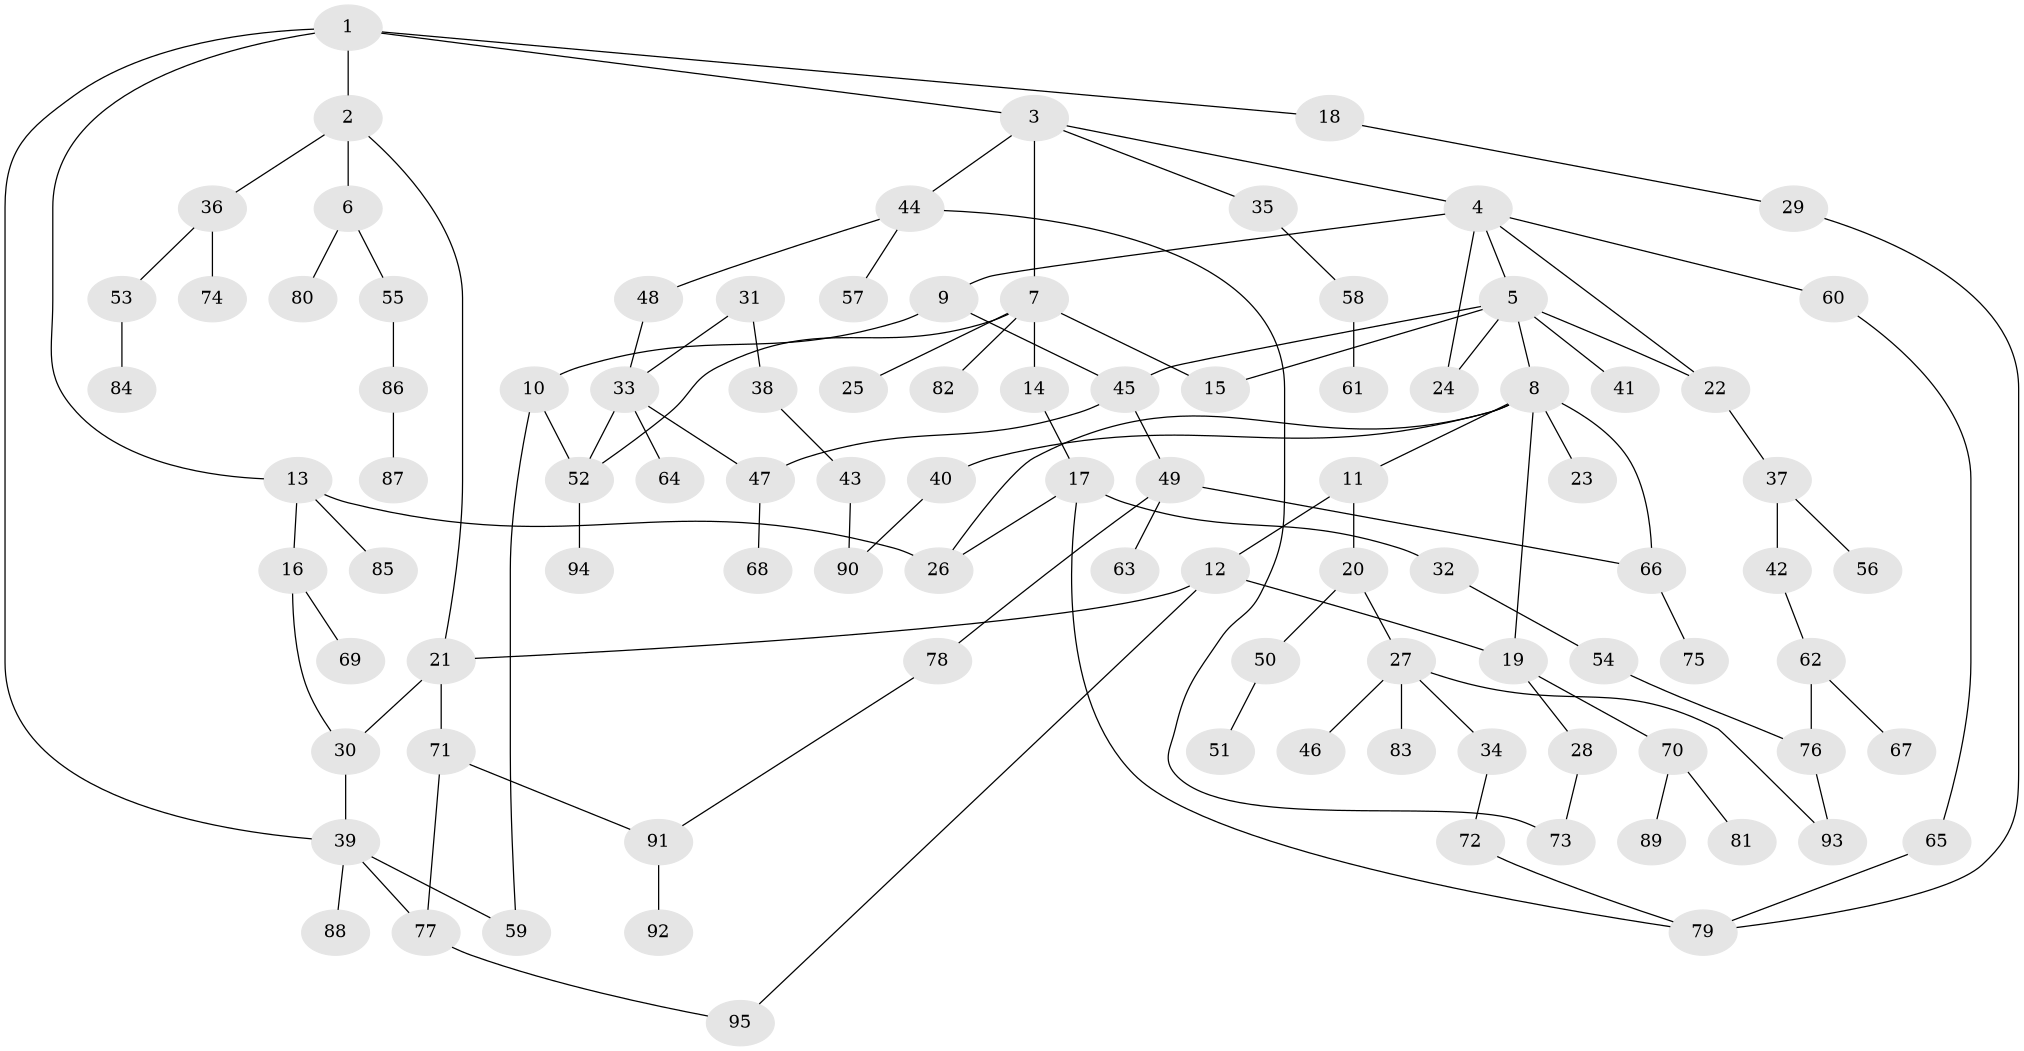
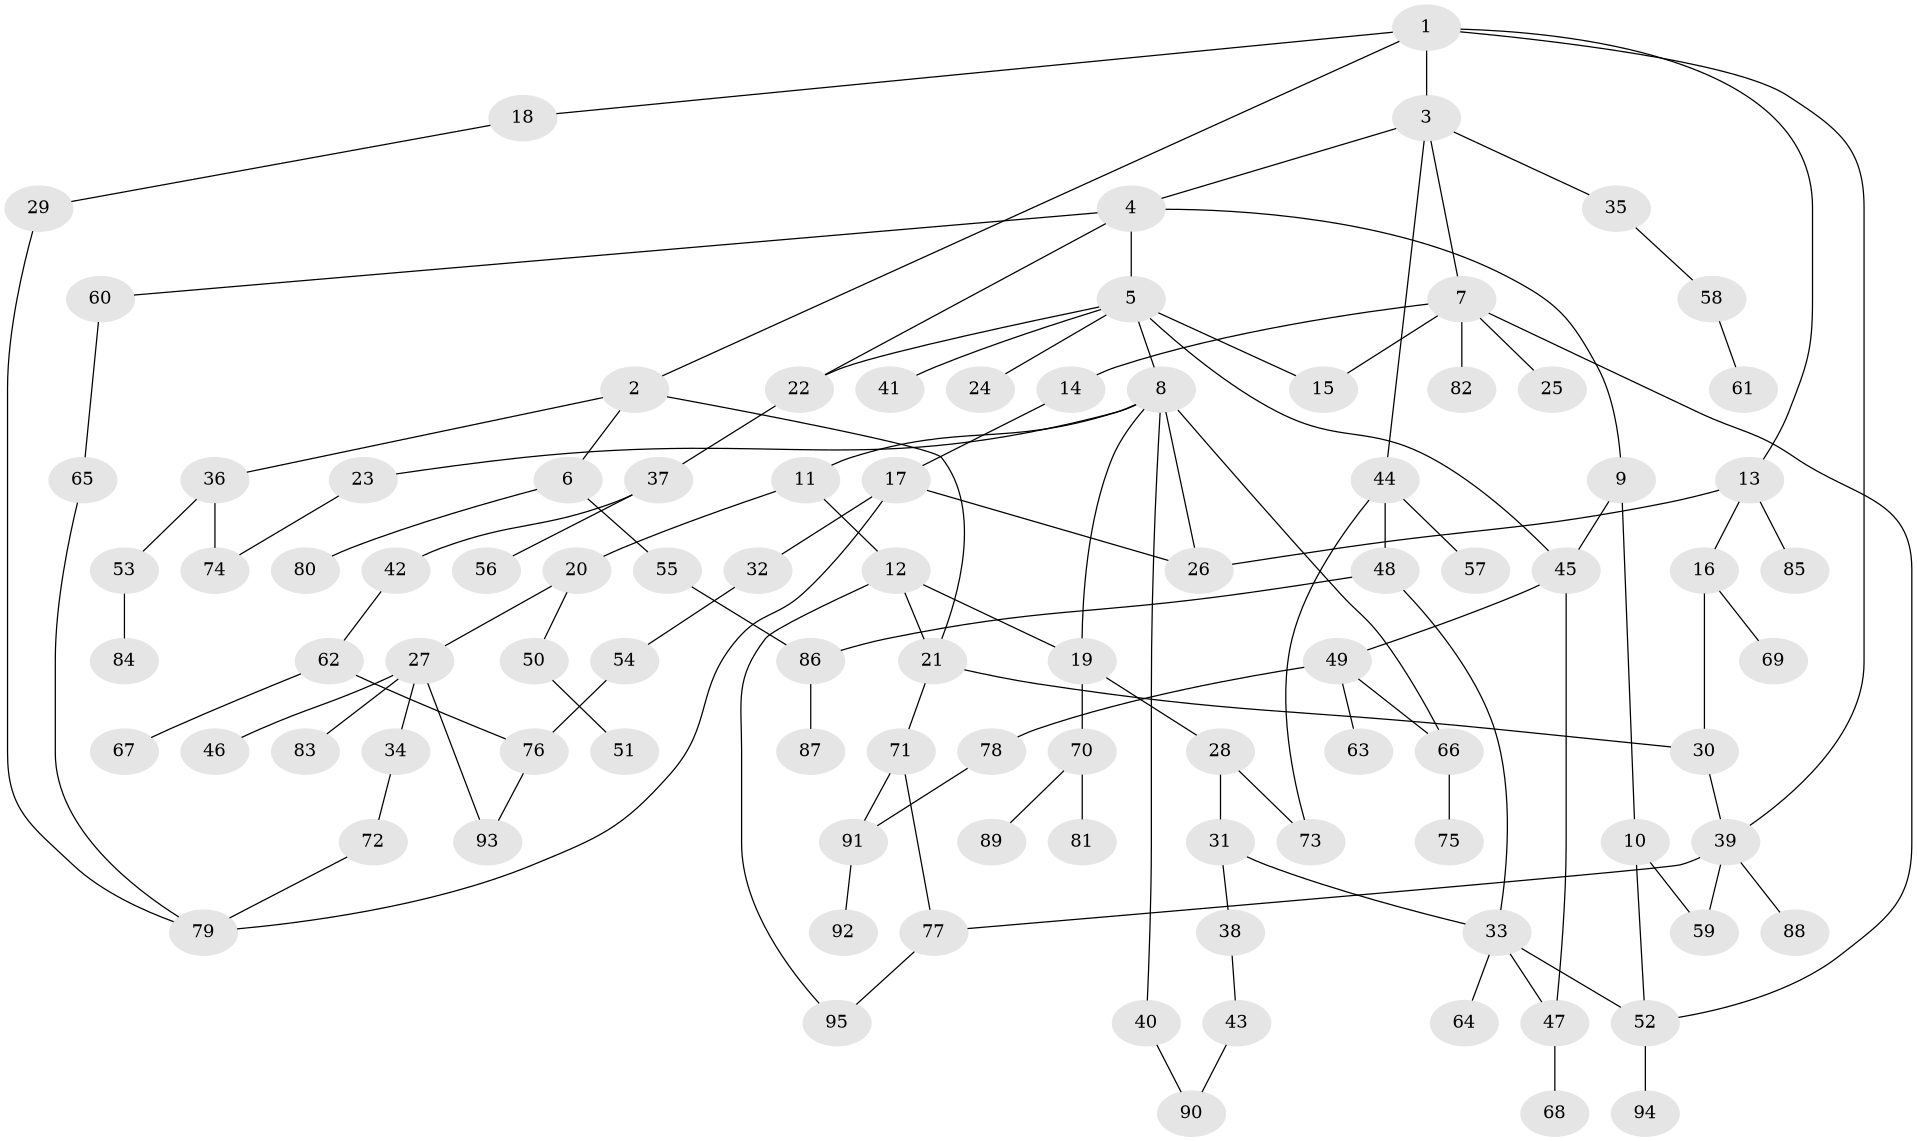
(1461, 299) -> none
none -> (289, 525)
none -> (1096, 610)
none -> (1220, 797)
